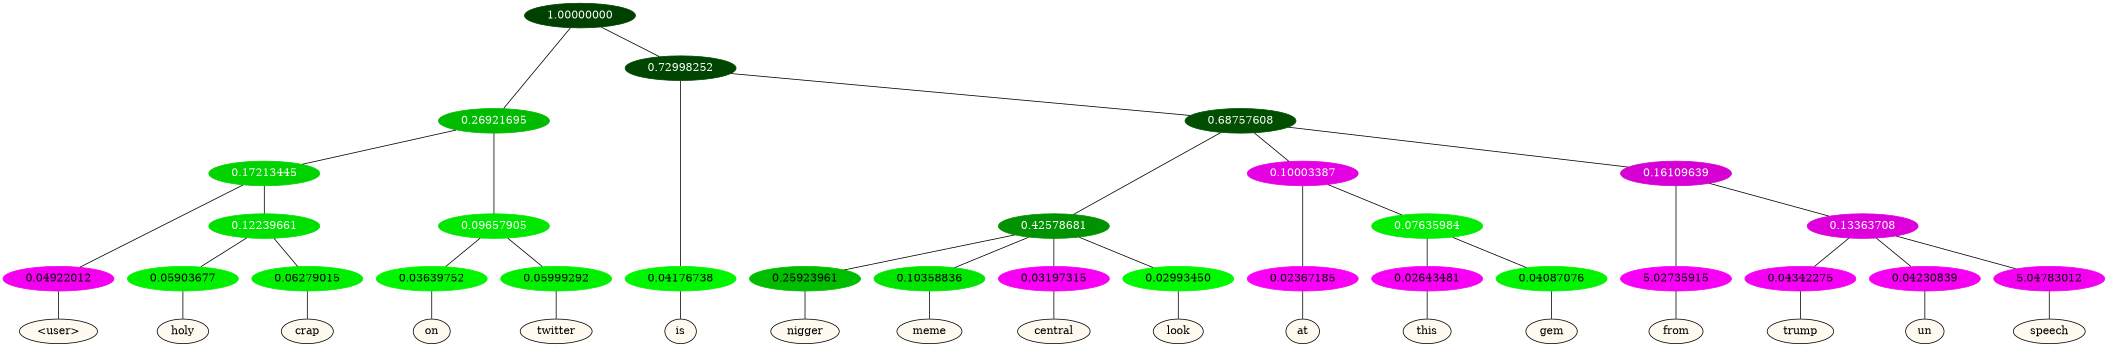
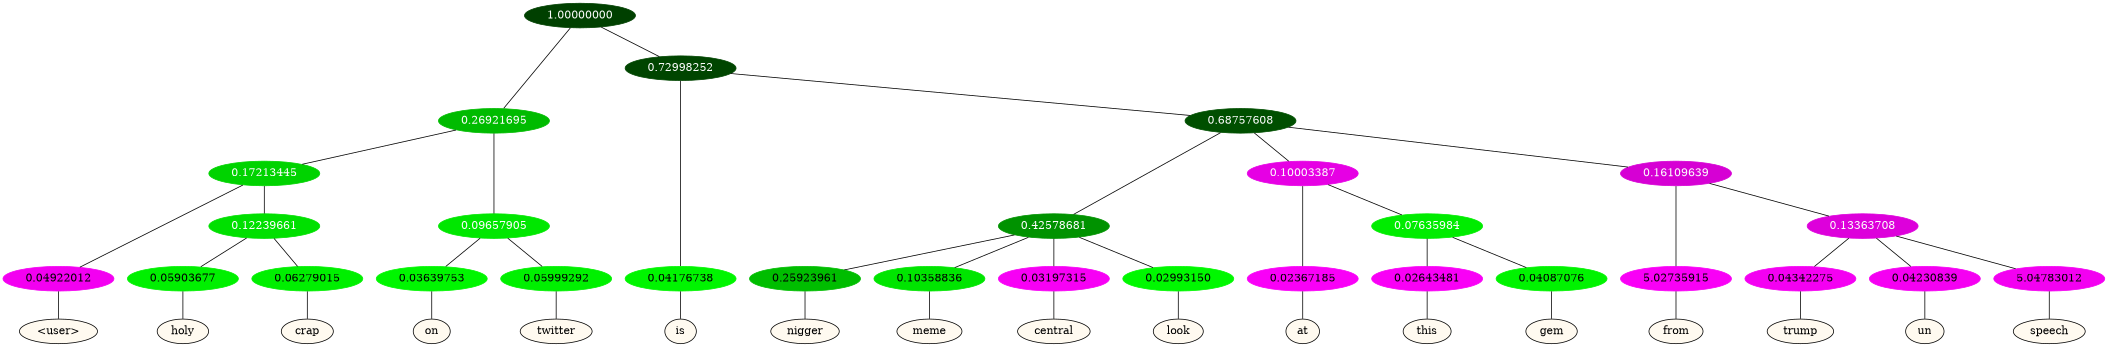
(432, 279) -> (432, 279)
(1178, 279) -> (1178, 279)
